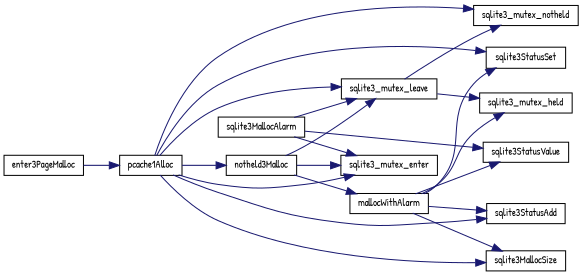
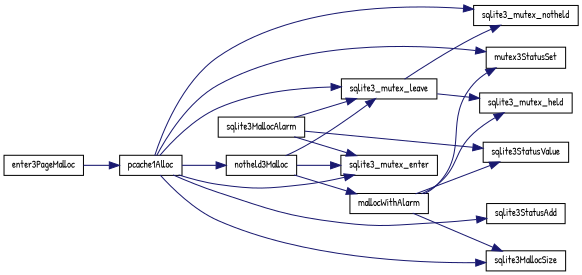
(526, 58) -> (526, 58)
(452, 208) -> none
